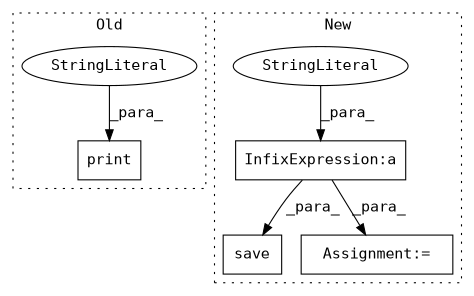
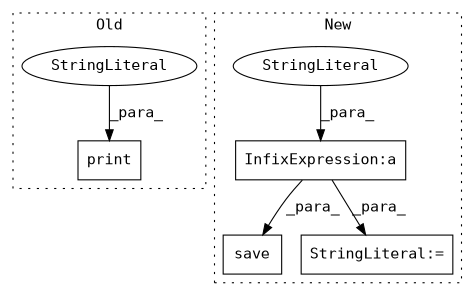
(377, 255) -> (377, 255)
